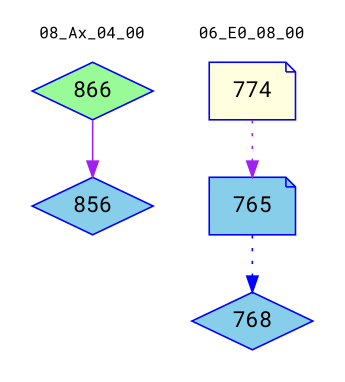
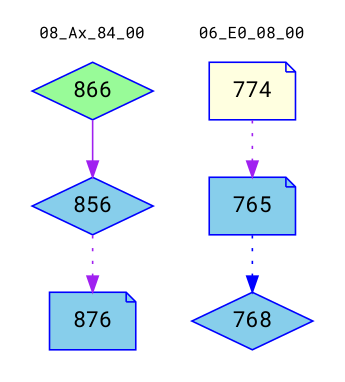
(93, 34) -> (93, 34)
none -> (93, 321)
